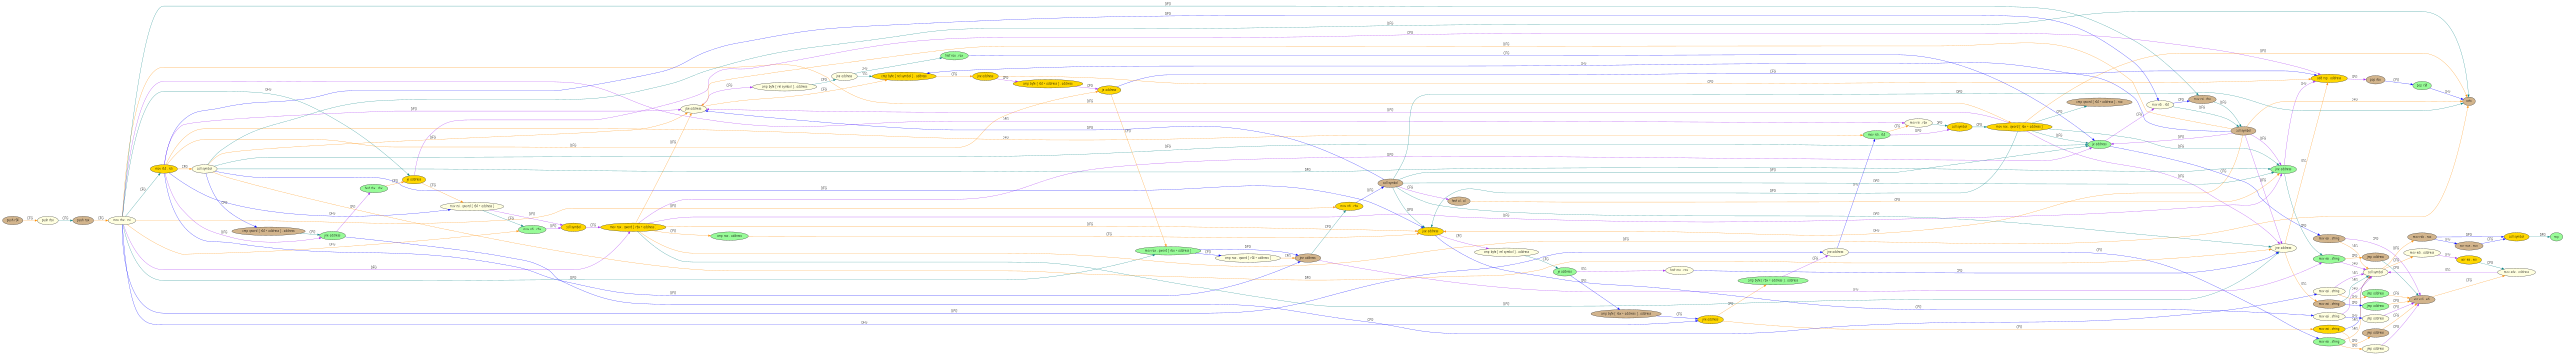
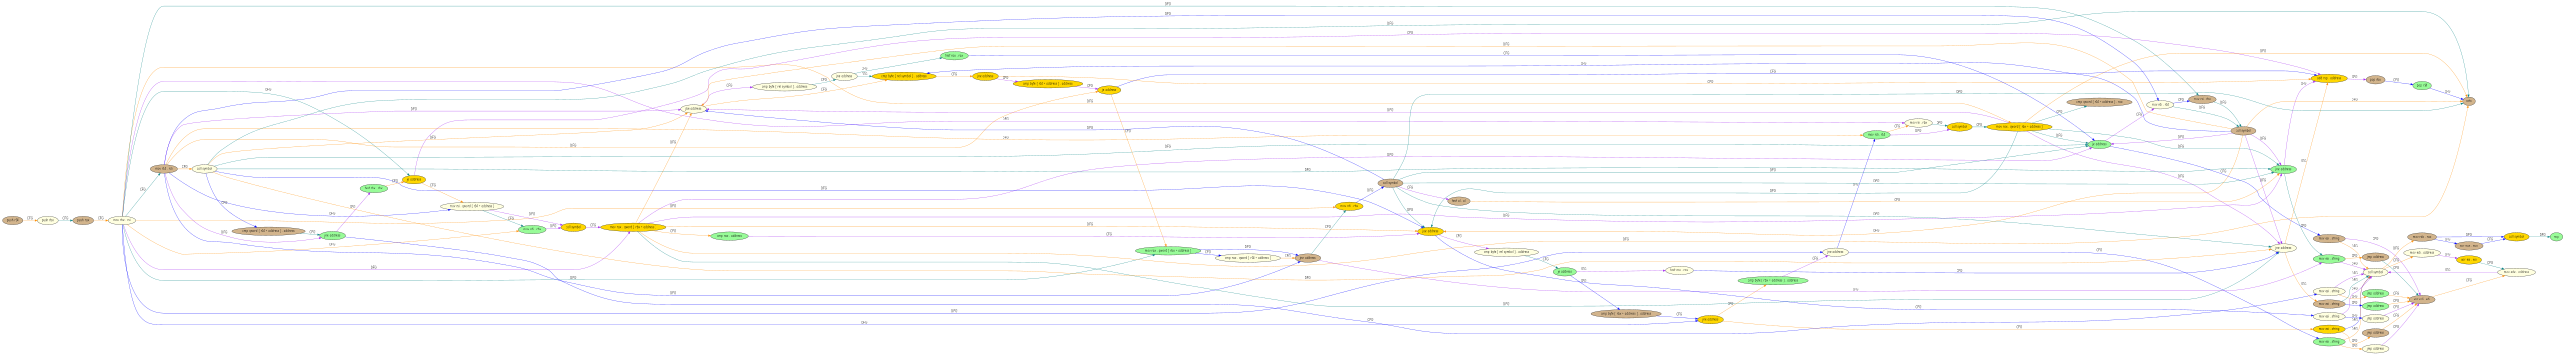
(164, 169) -> (164, 169)
(1083, 236) -> (1083, 236)
